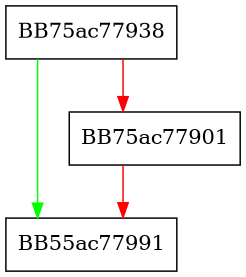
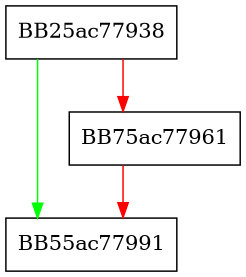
(91, 32) -> (91, 32)
(155, 139) -> (155, 139)
